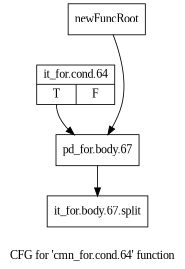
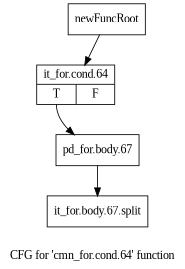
(124, 81) -> (94, 46)
